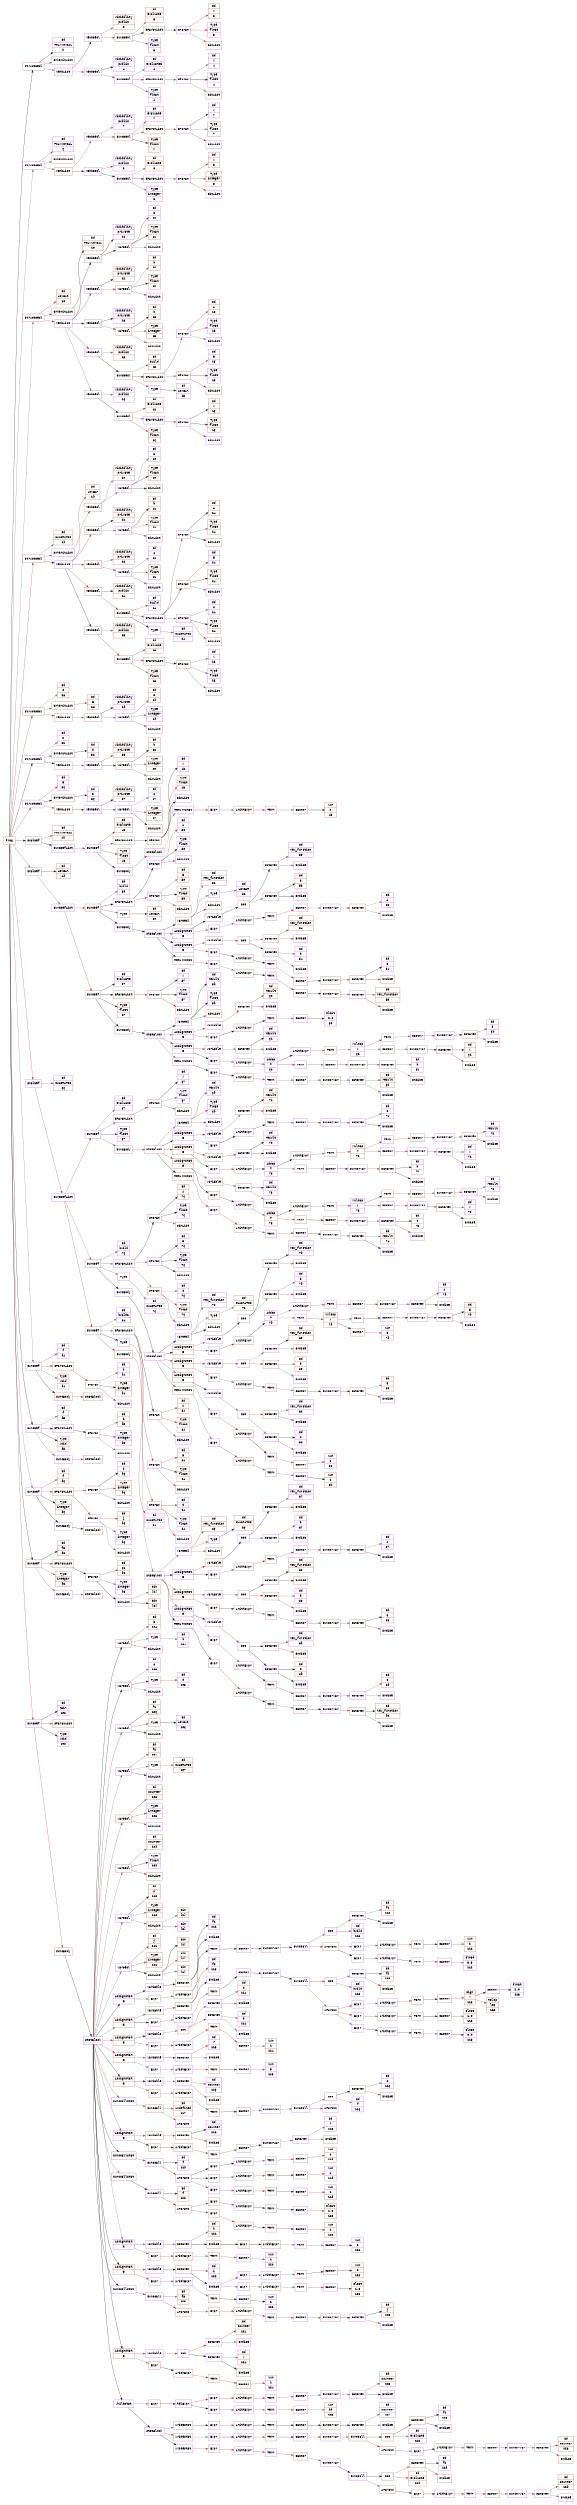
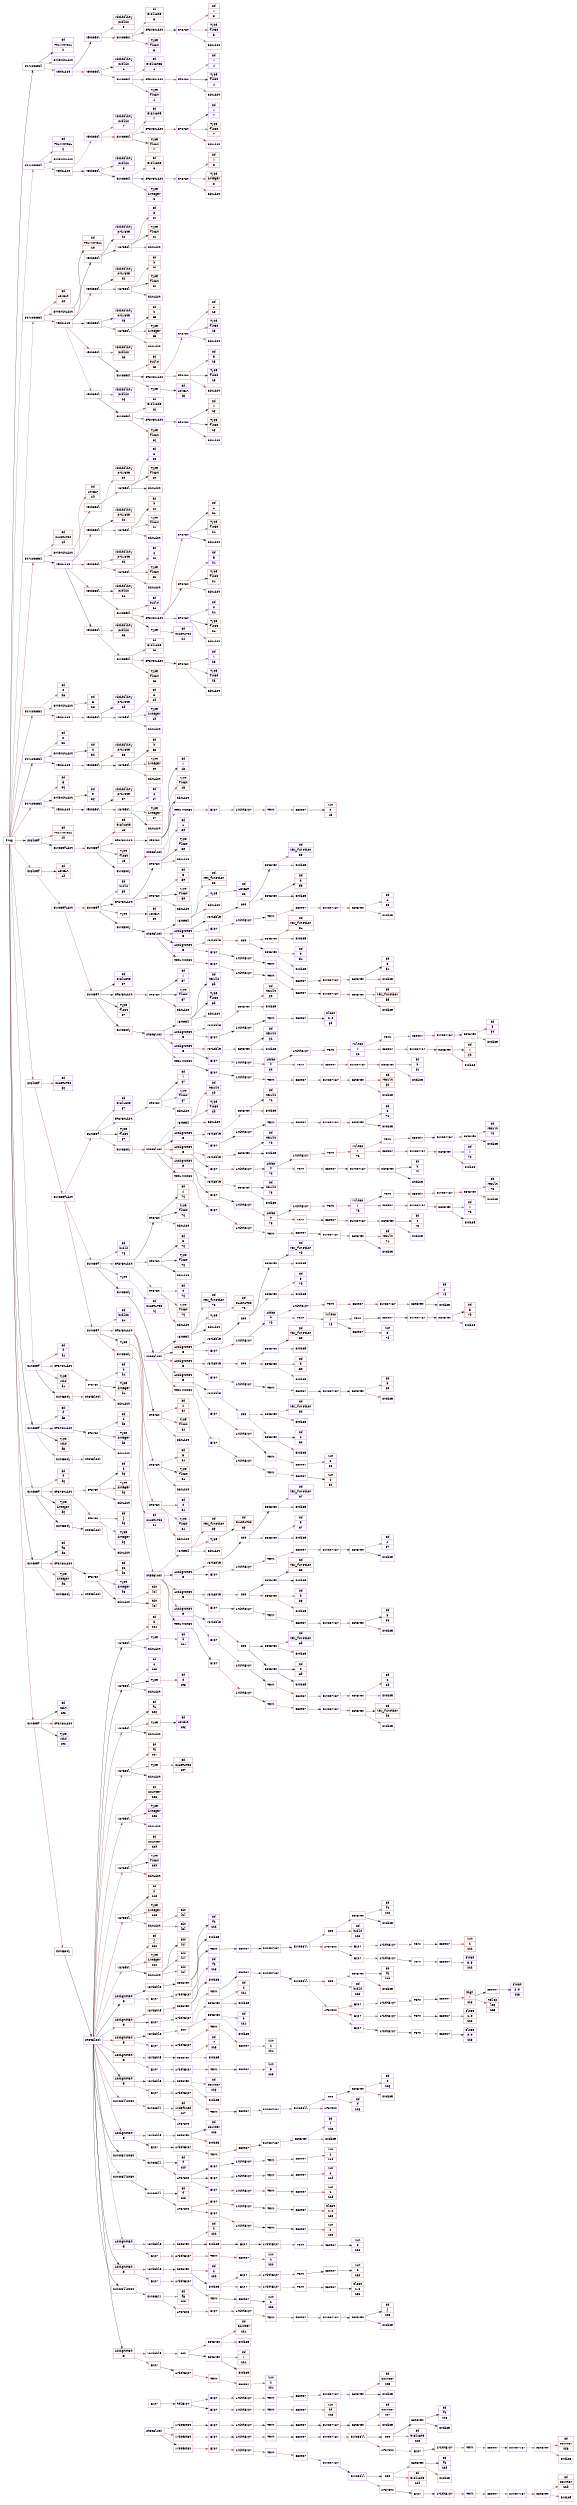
(124, 2404) -> none
